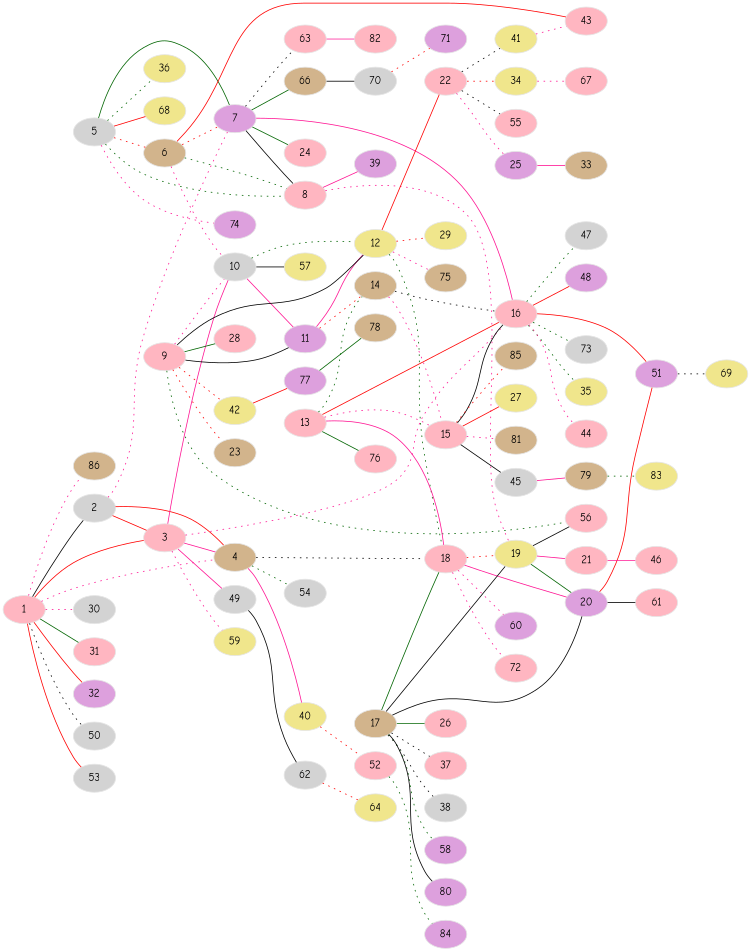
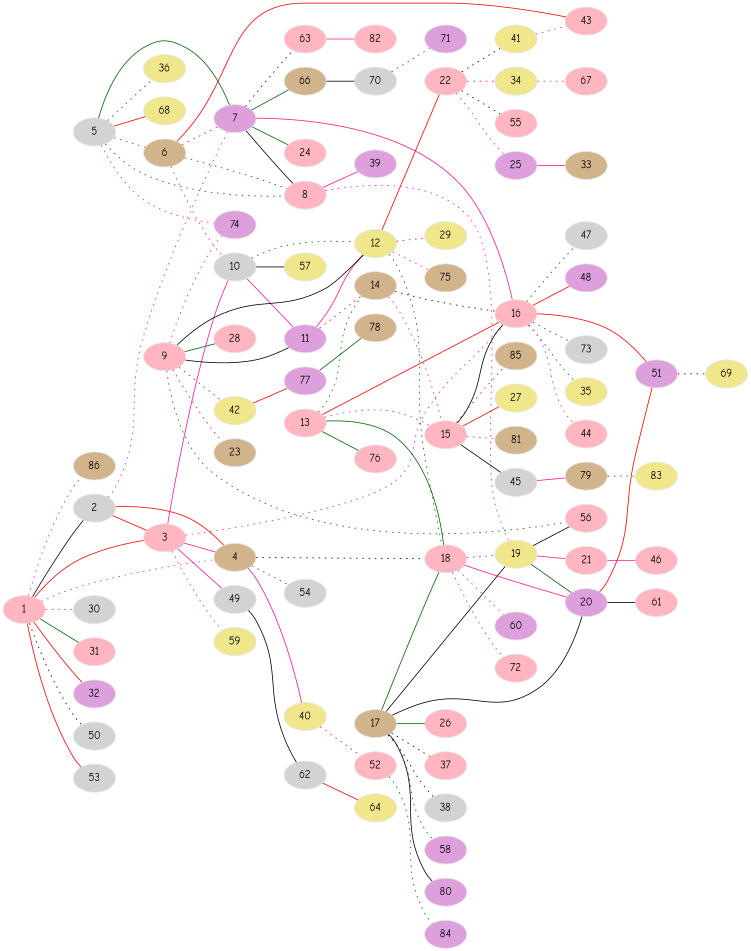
(199, 311) -> (191, 287)
(406, 447) -> (406, 447)
(340, 791) -> (340, 791)
